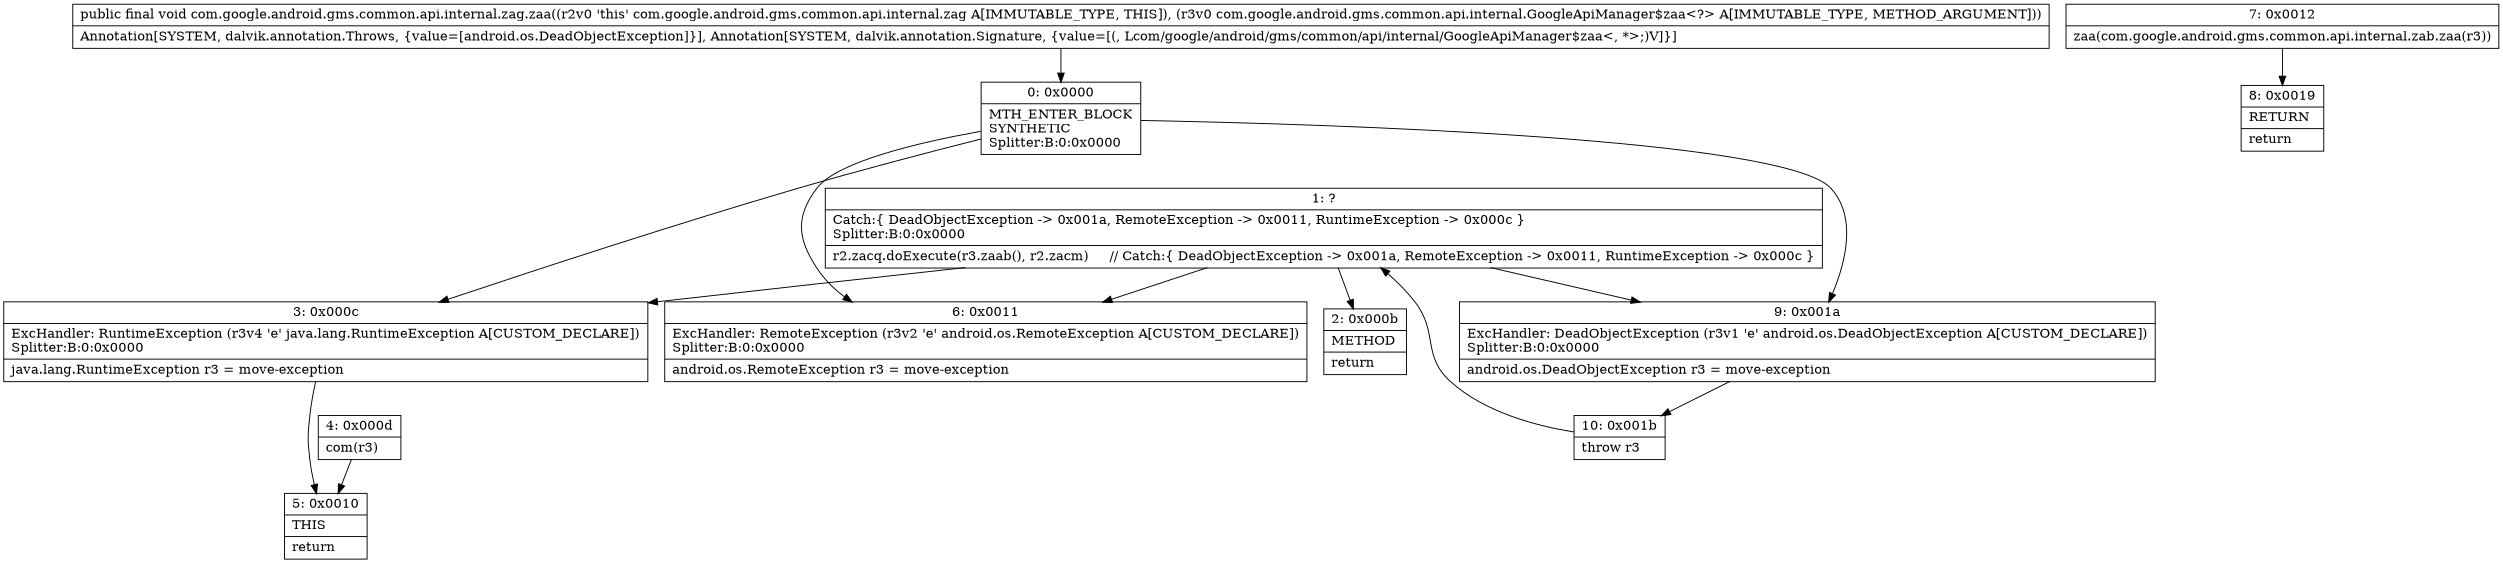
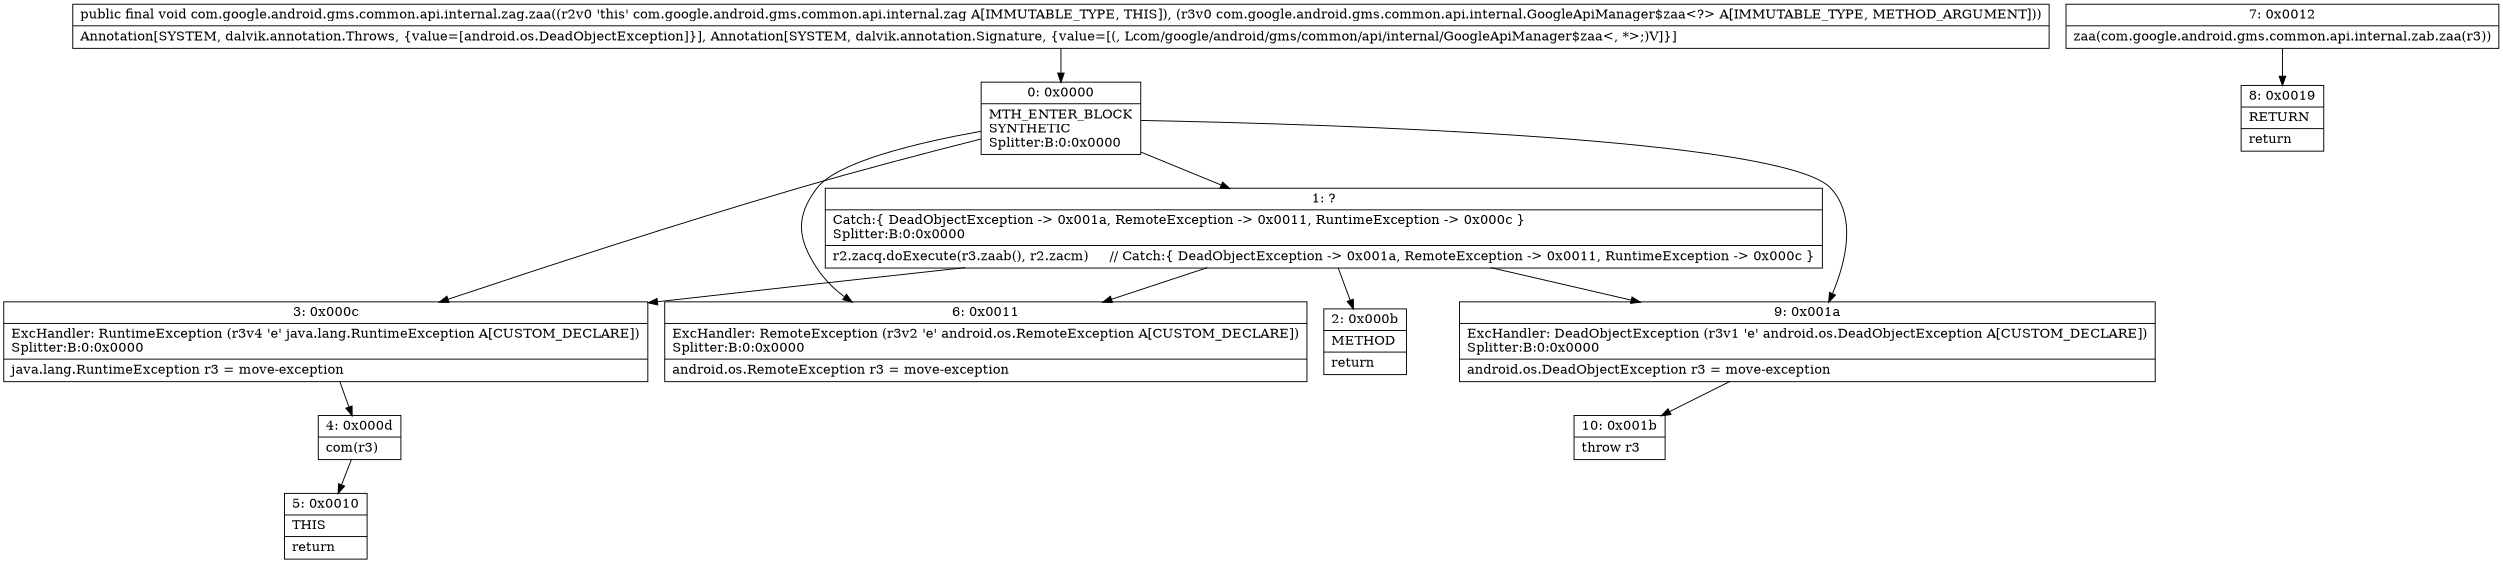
(1453, 384) -> (1181, 169)
(308, 433) -> (344, 394)
